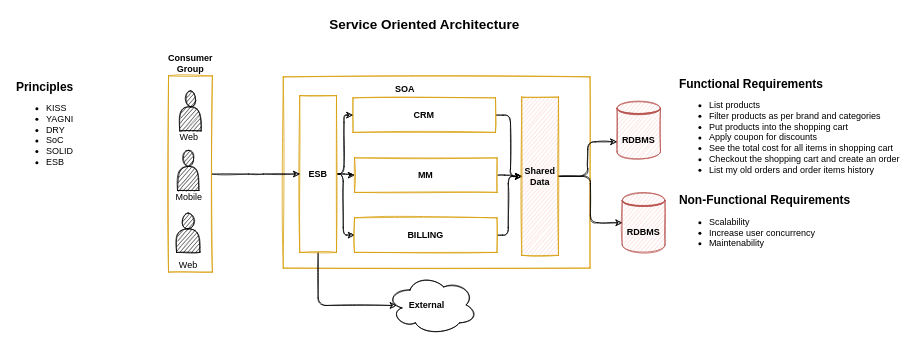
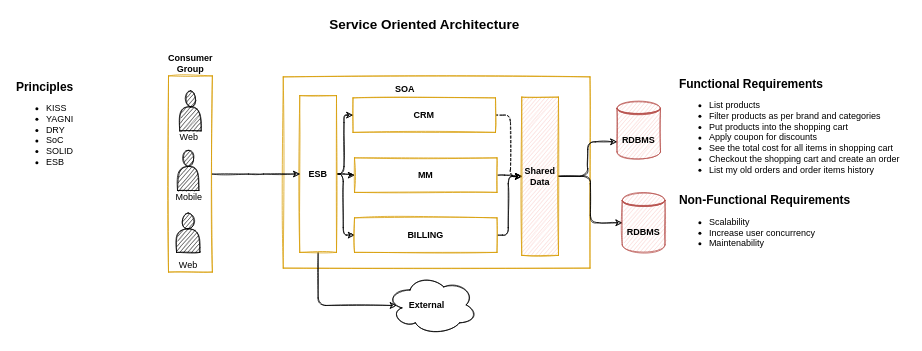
(510, 140) -> (510, 140)
